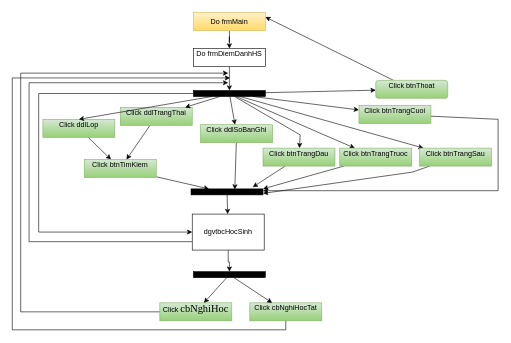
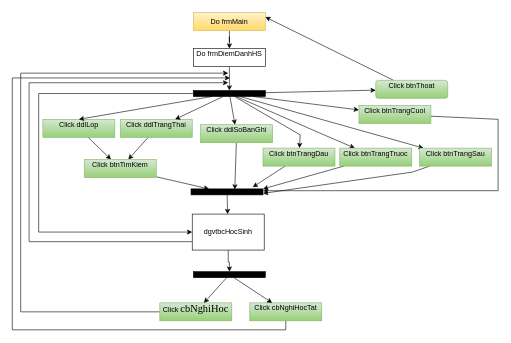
(156, 116) -> (156, 128)
